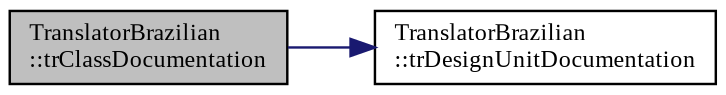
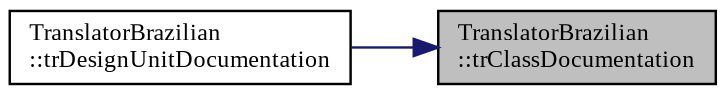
(319, 47) -> (382, 47)
